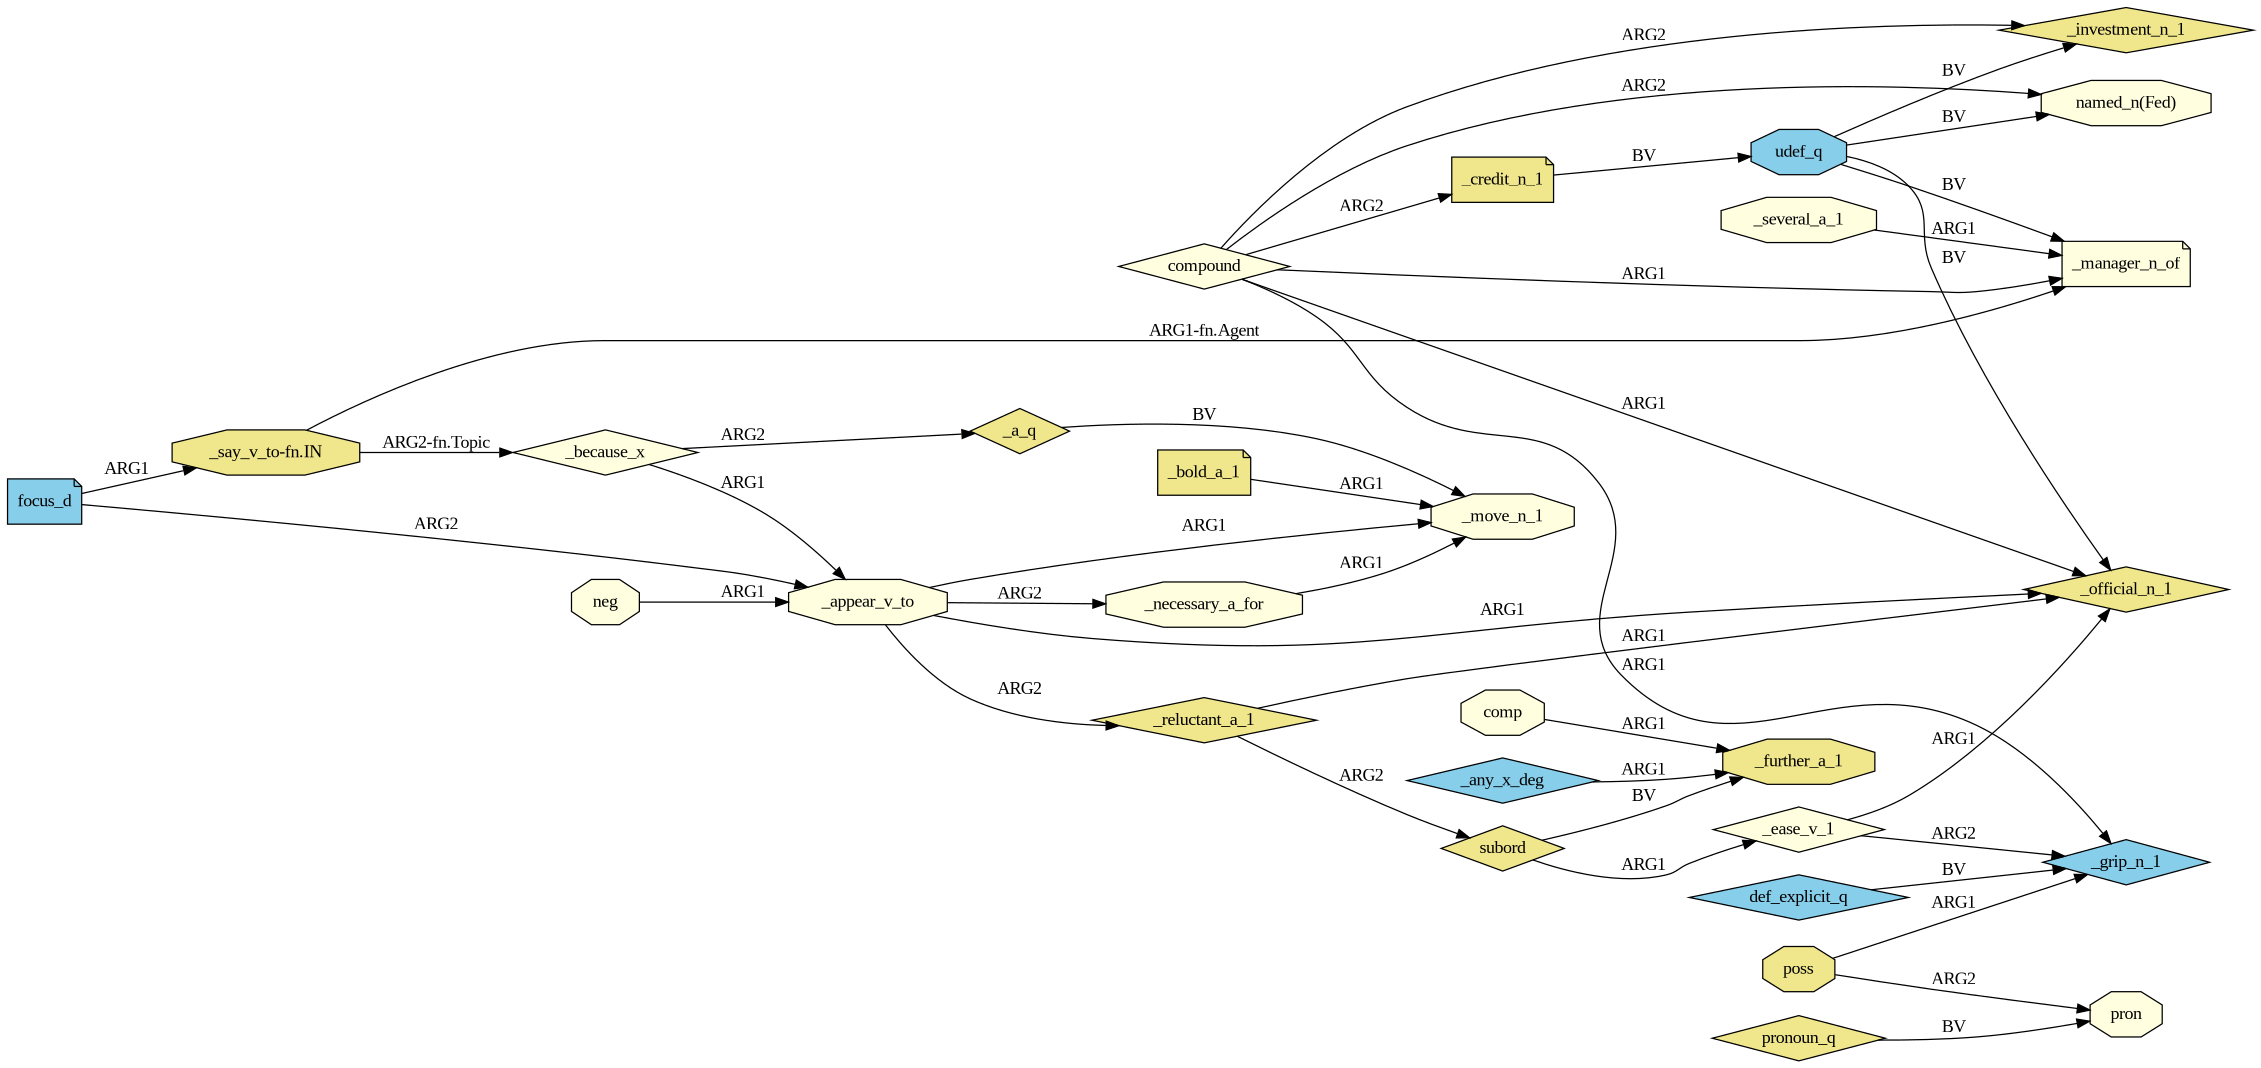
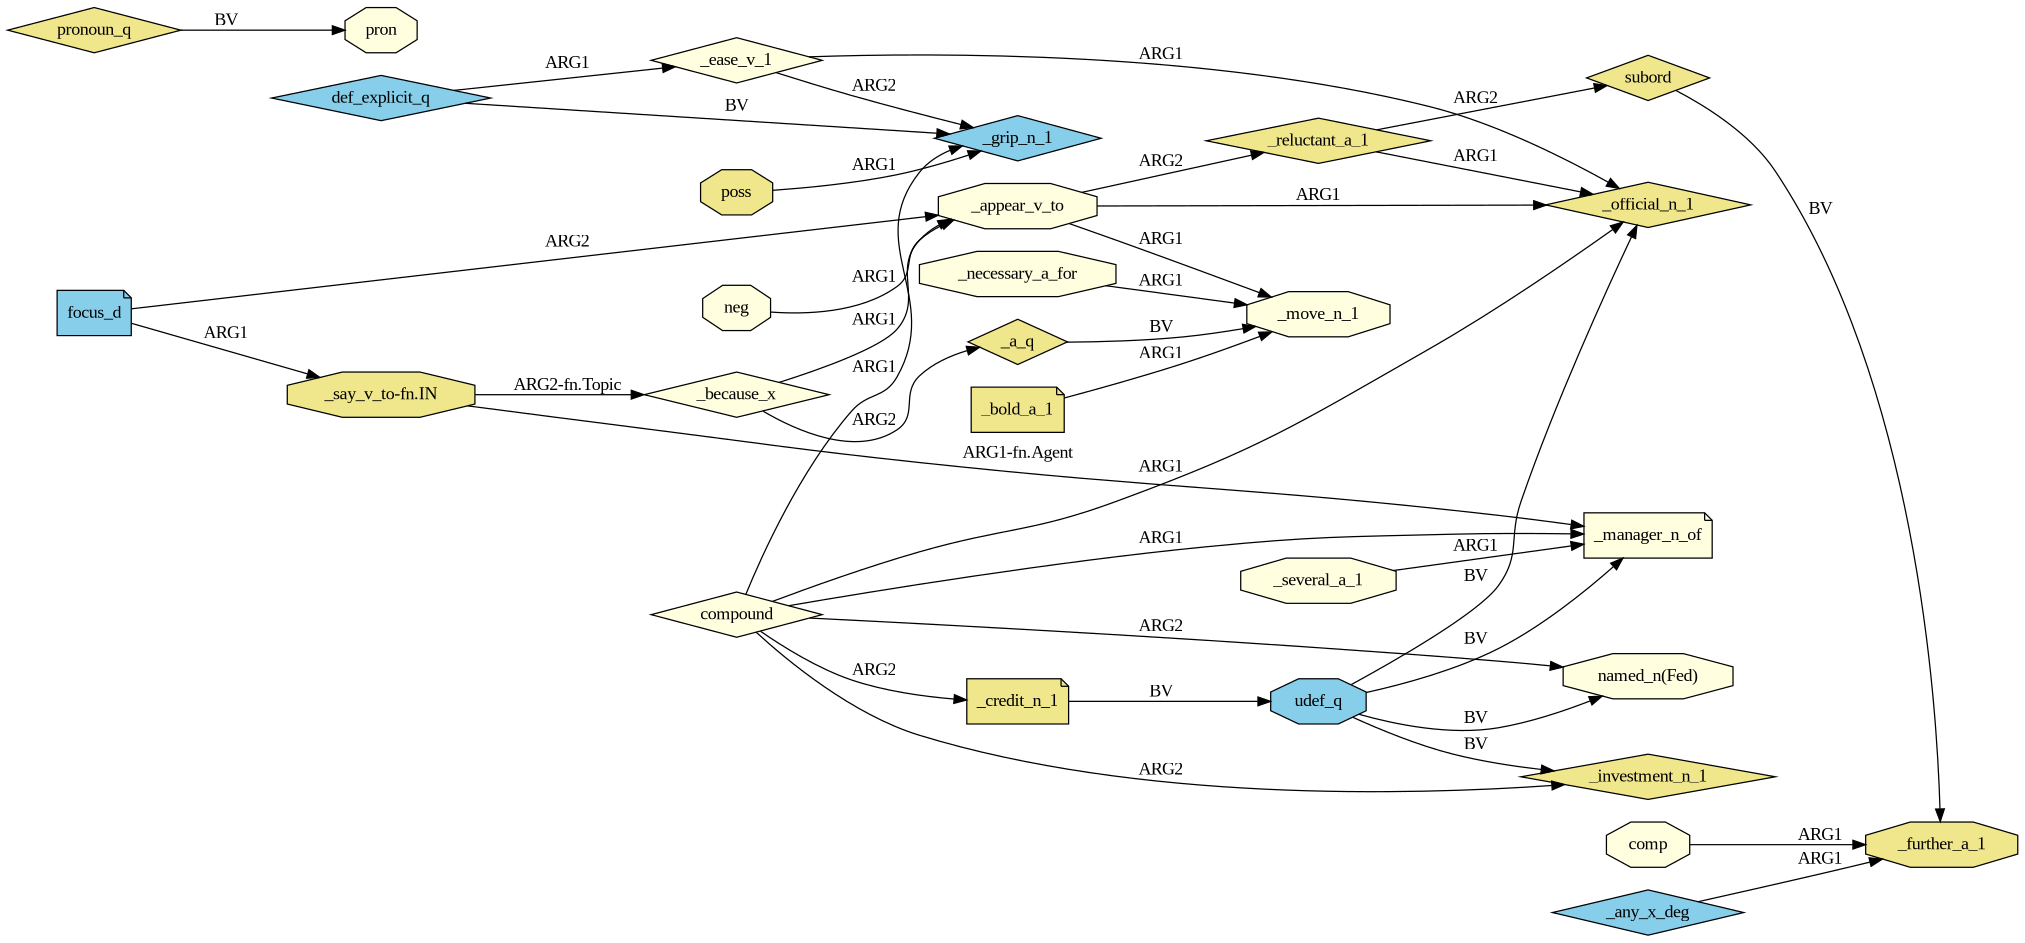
(1020, 603) -> none
(1640, 878) -> (558, 79)
(1956, 993) -> none
